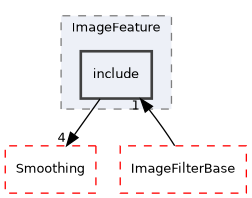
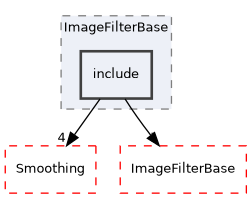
(116, 28) -> (116, 28)
(162, 127) -> (137, 117)
